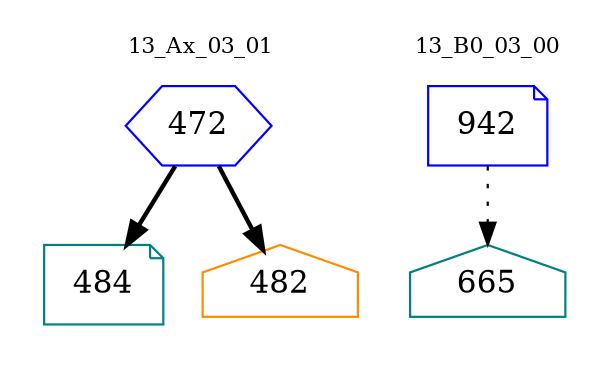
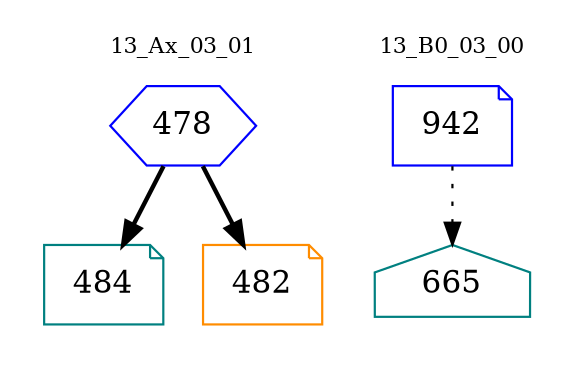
(199, 126) -> (183, 126)
(280, 285) -> (263, 285)
